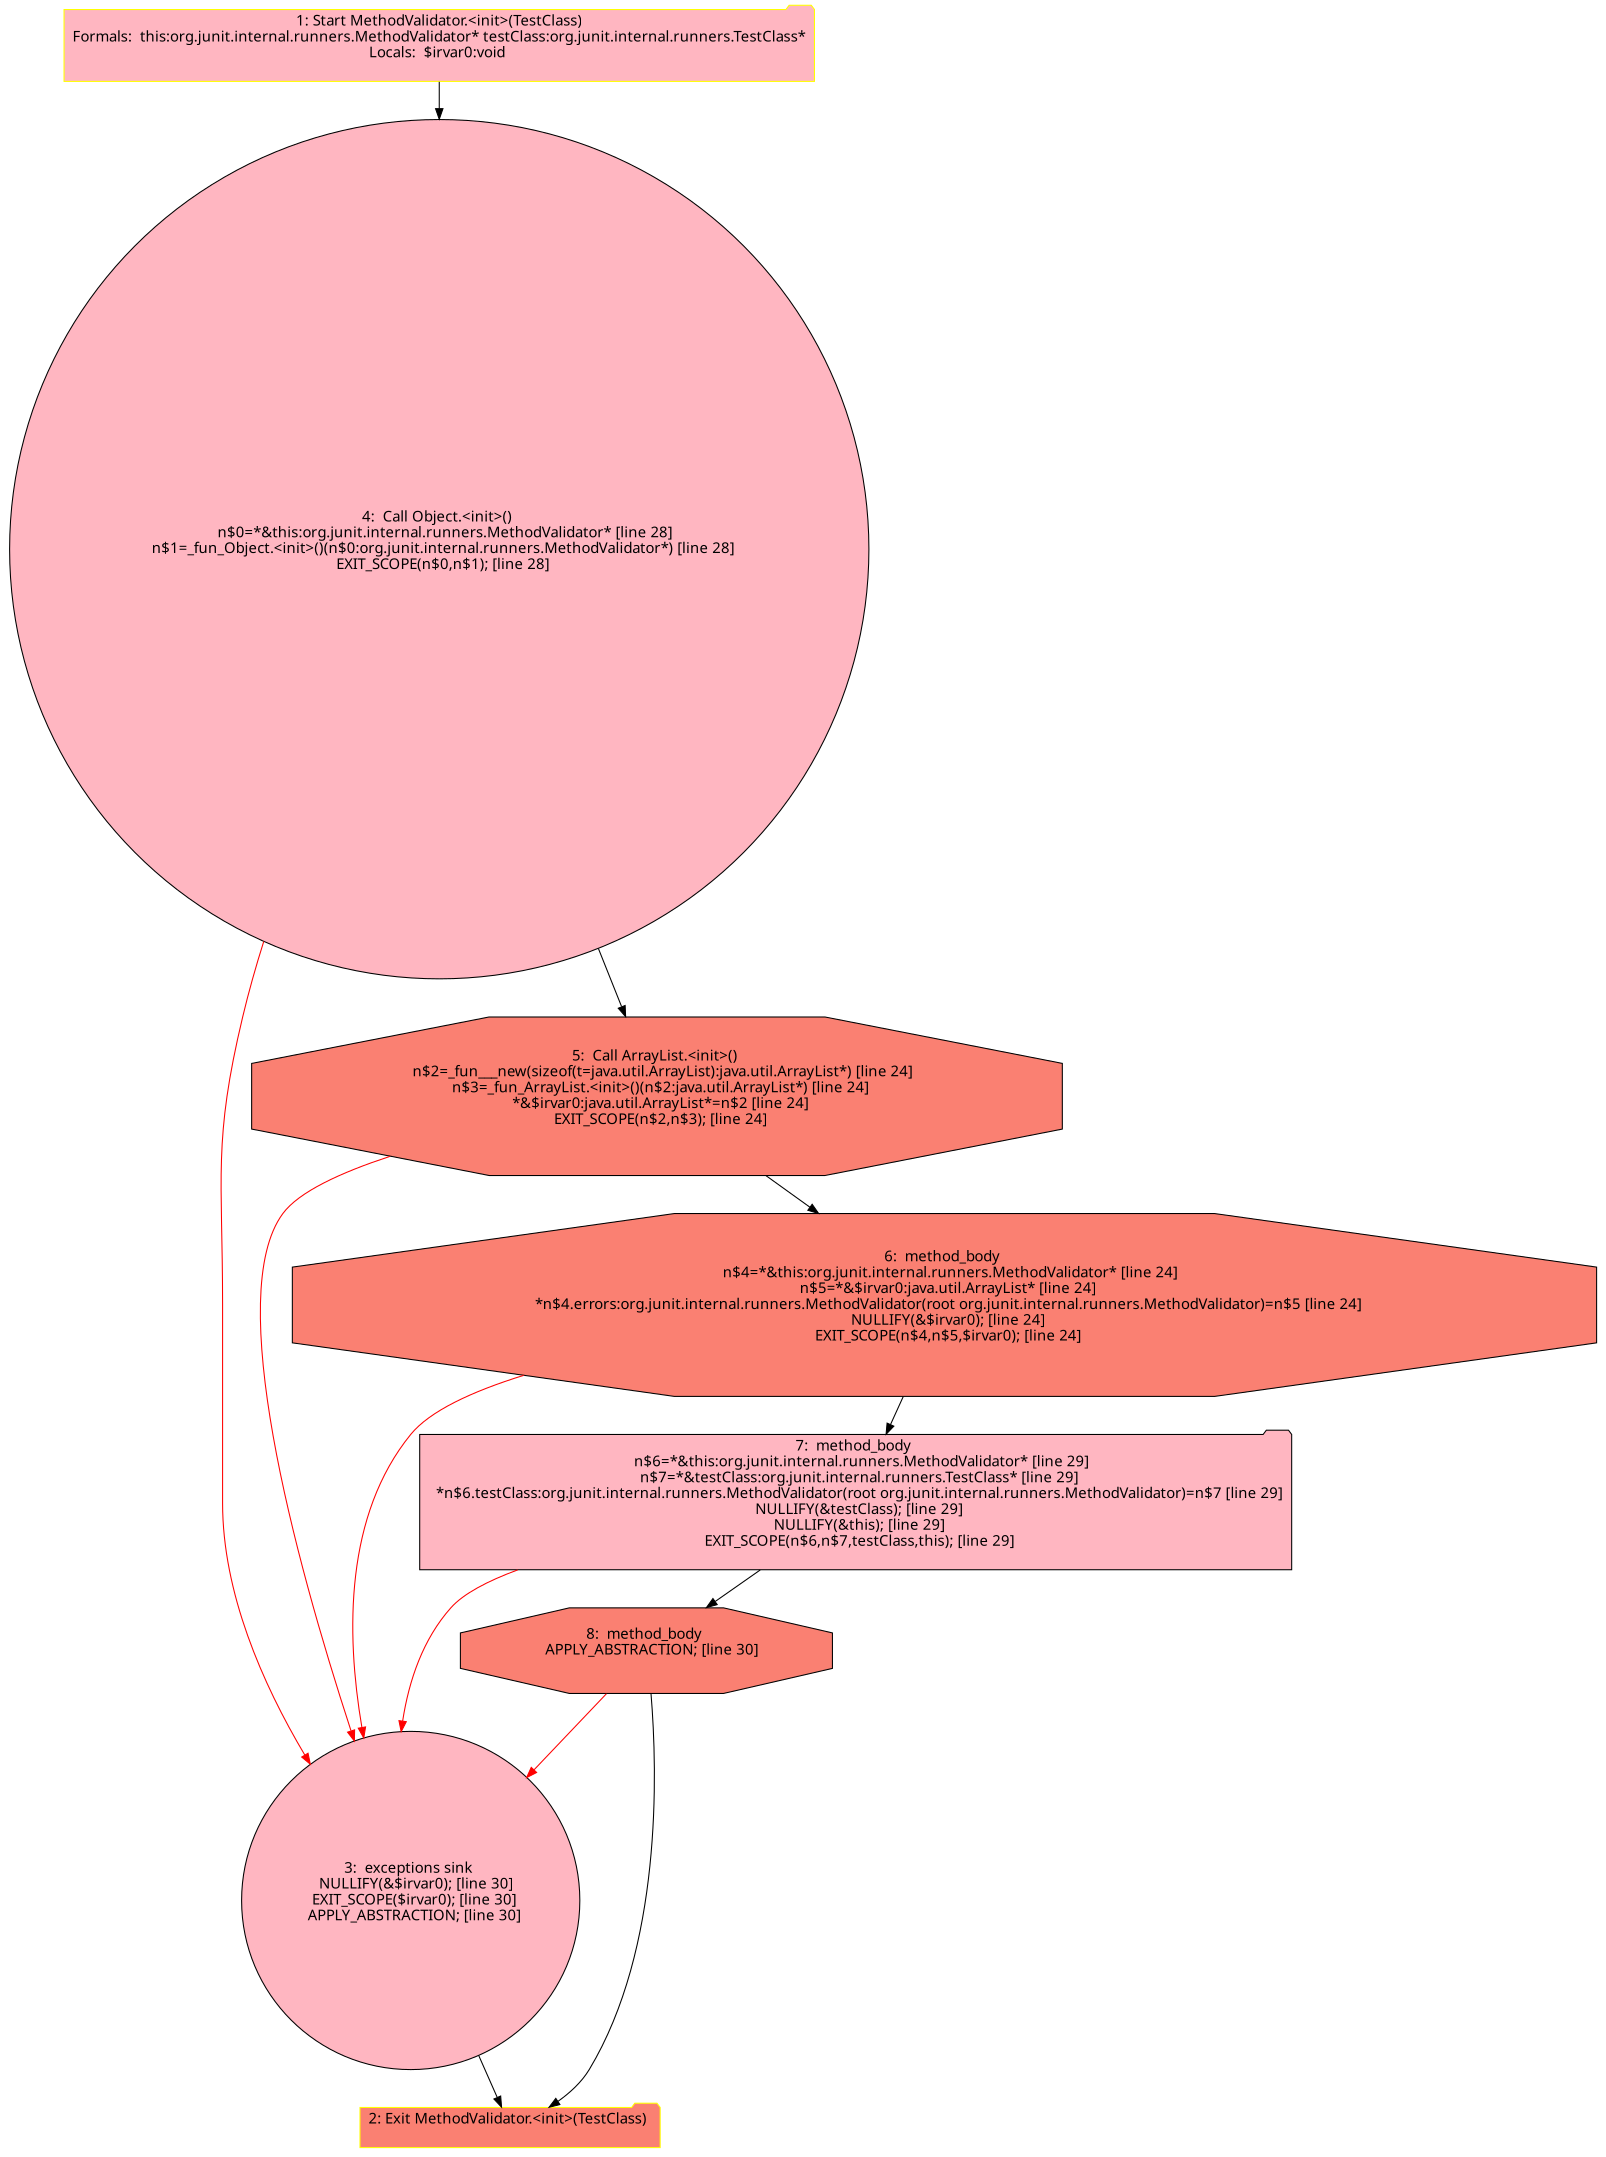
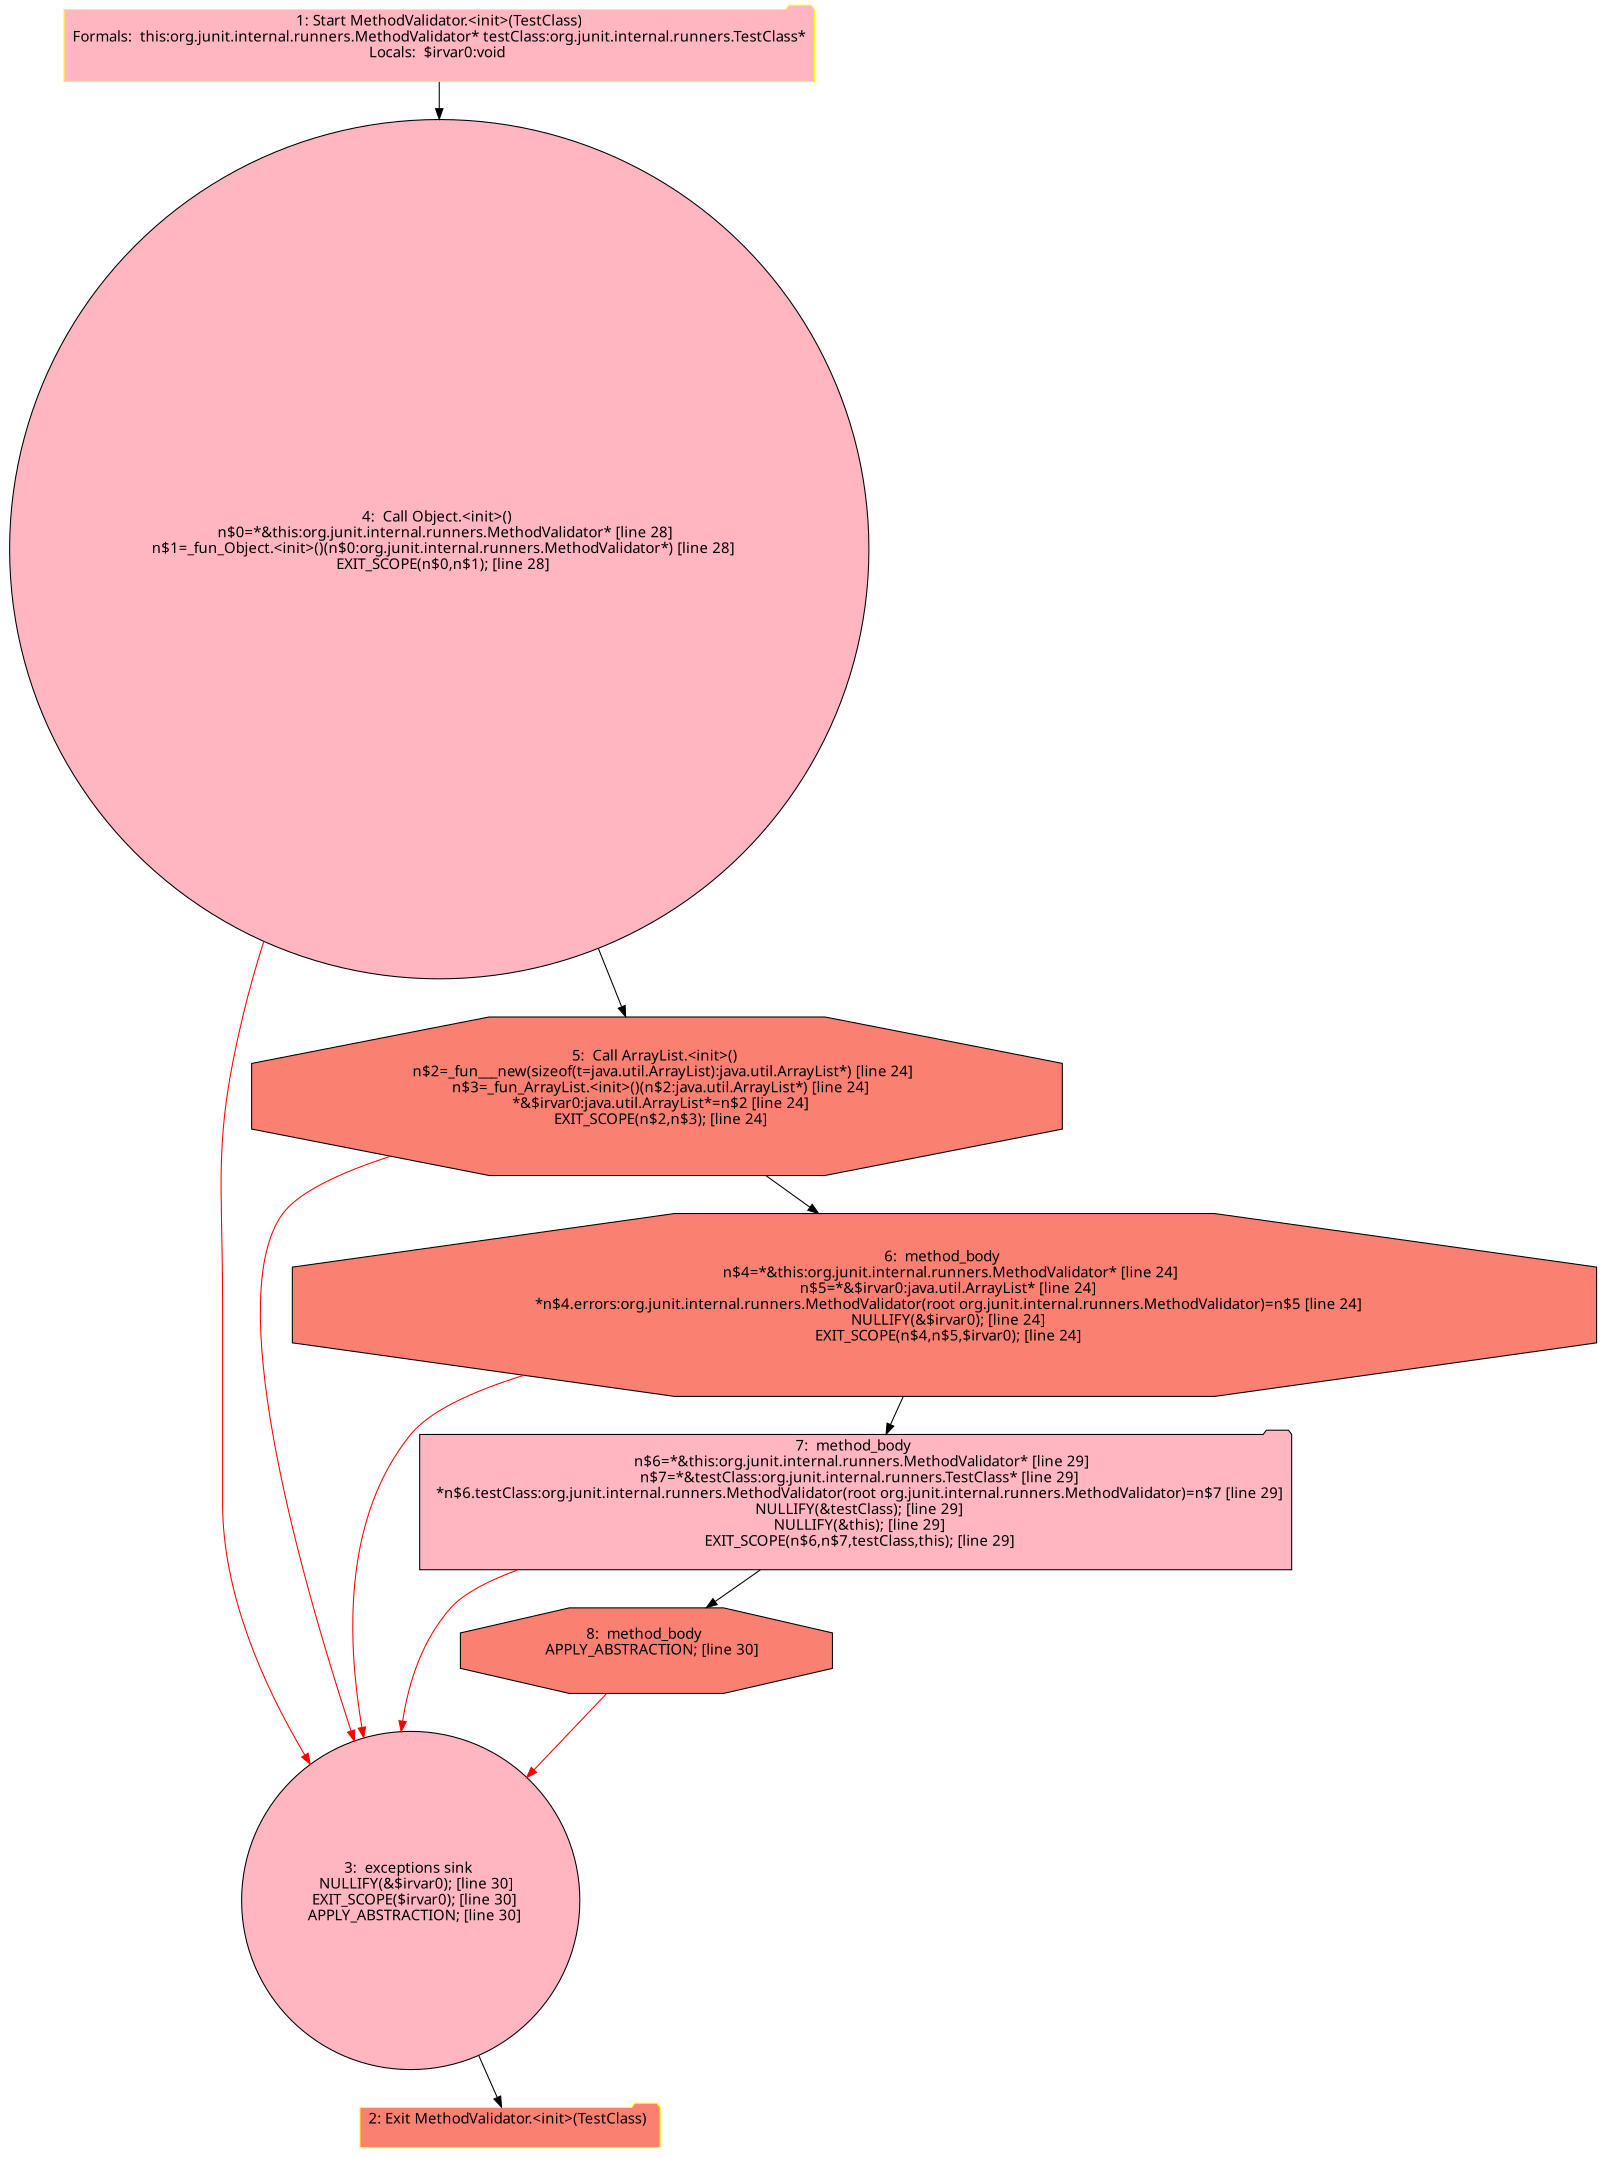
(644, 1909) -> none
